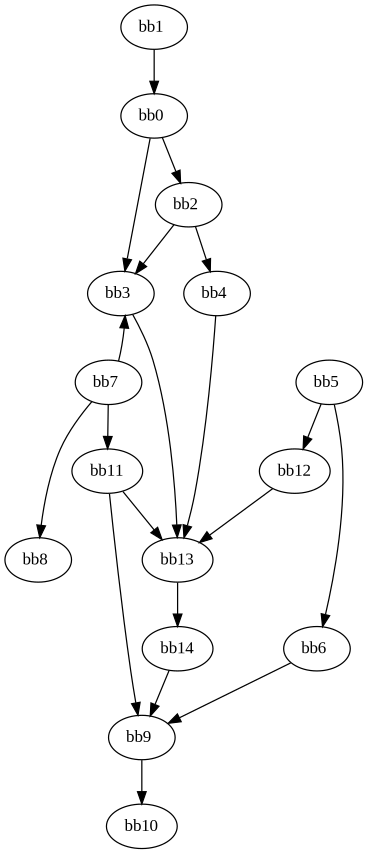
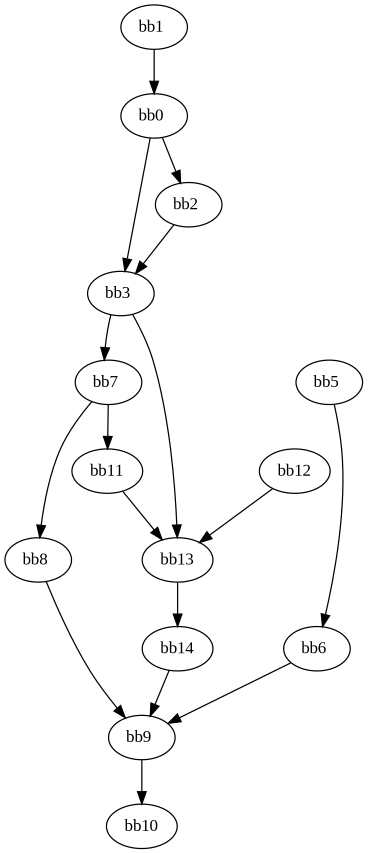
(217, 294) -> none
(122, 345) -> (107, 331)
(314, 421) -> none
(121, 599) -> (77, 648)
